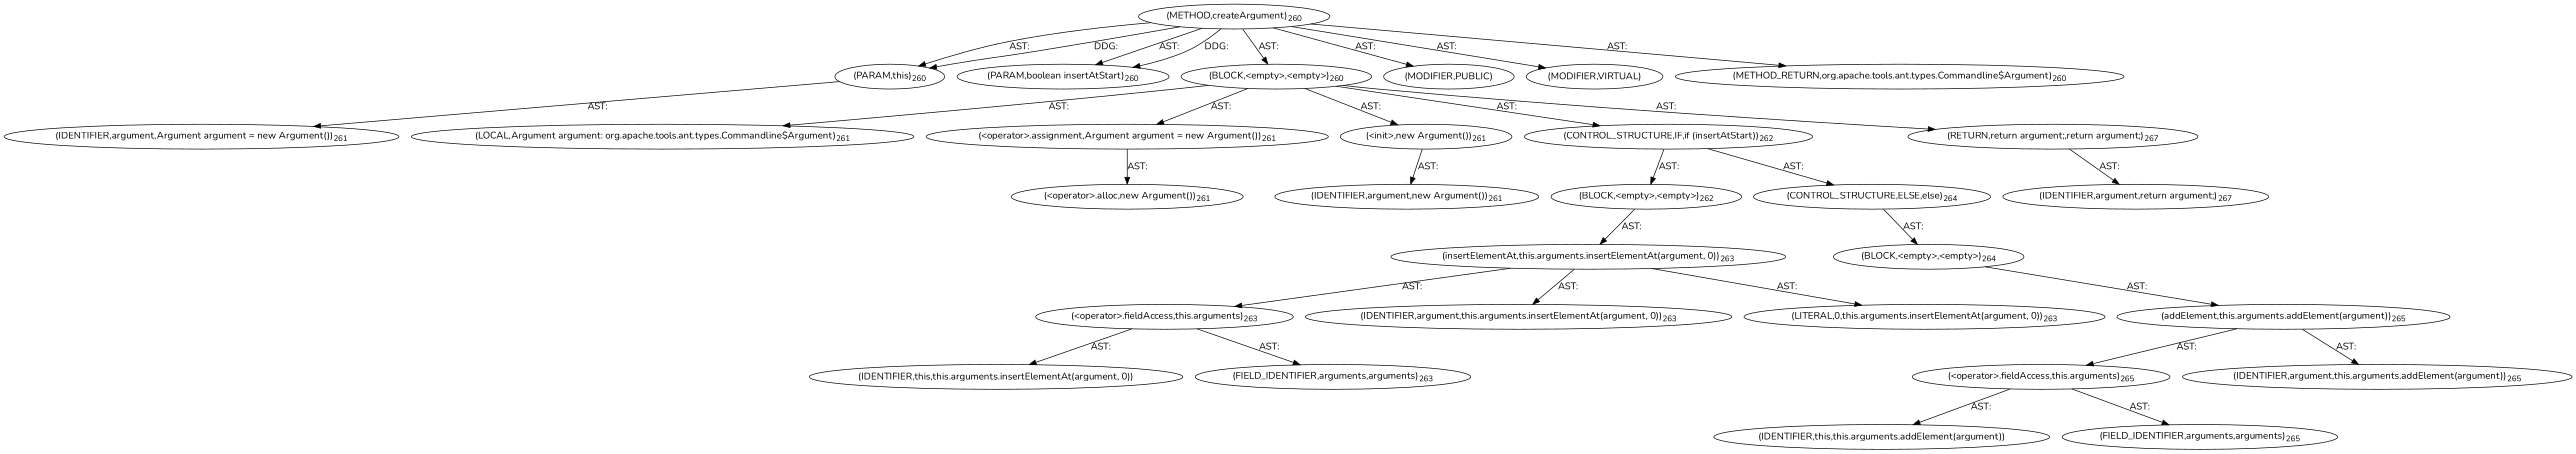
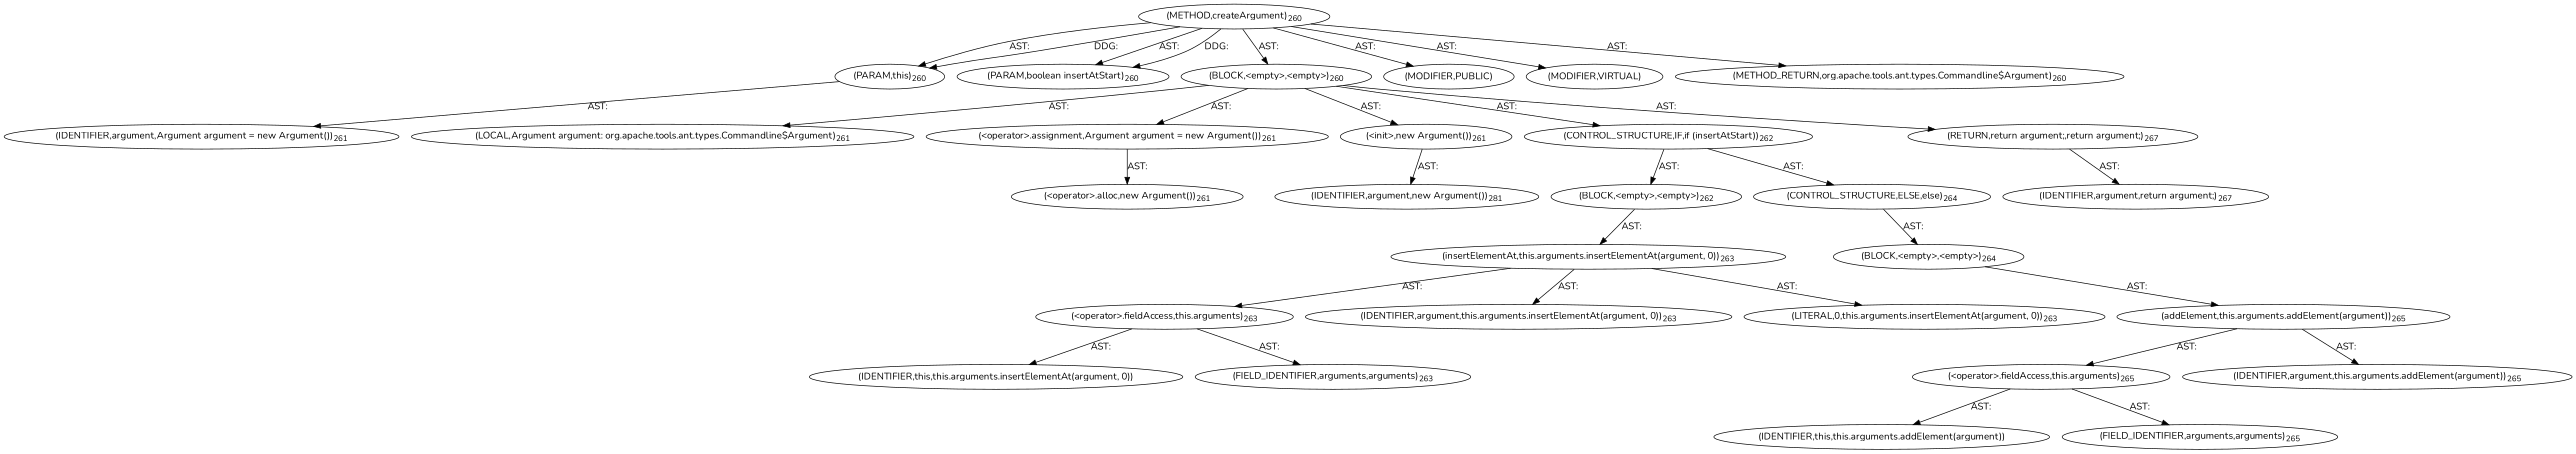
(1496, 196) -> (1496, 196)
